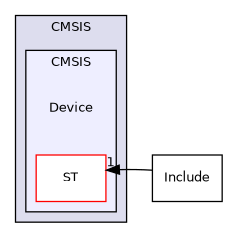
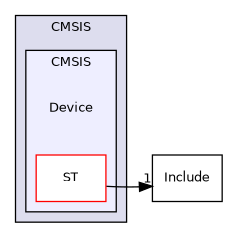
(136, 170) -> (123, 187)
